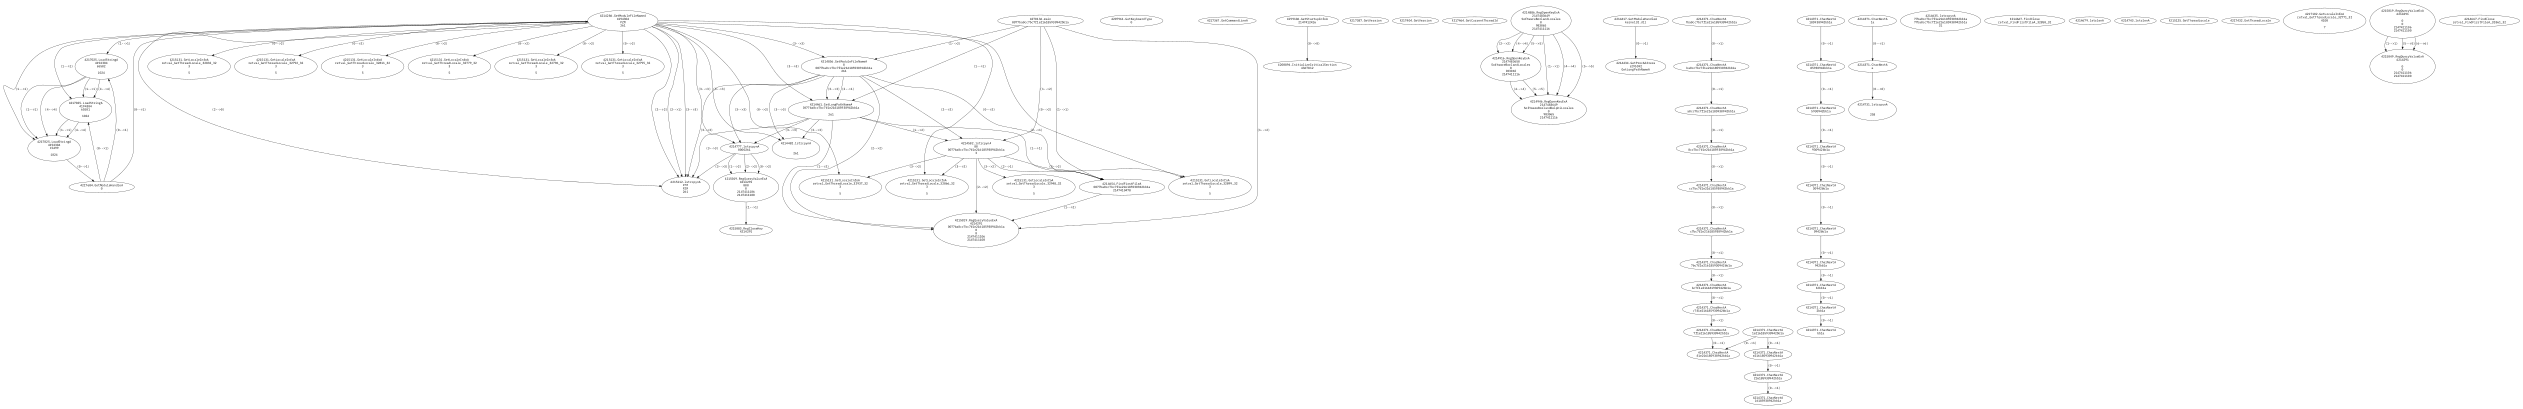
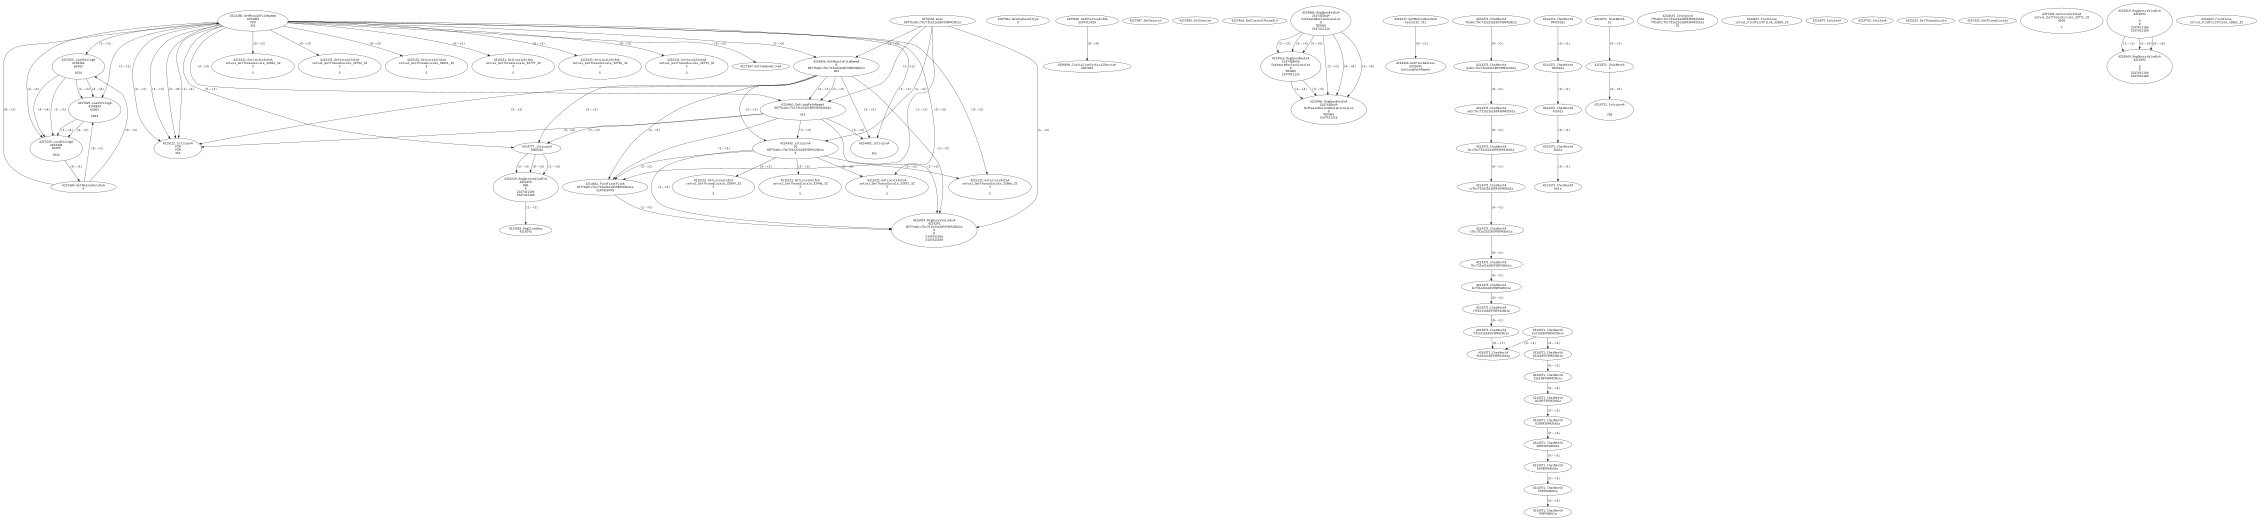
(947, 37) -> (476, 33)
(716, 164) -> none
(1821, 187) -> none
none -> (1548, 422)
